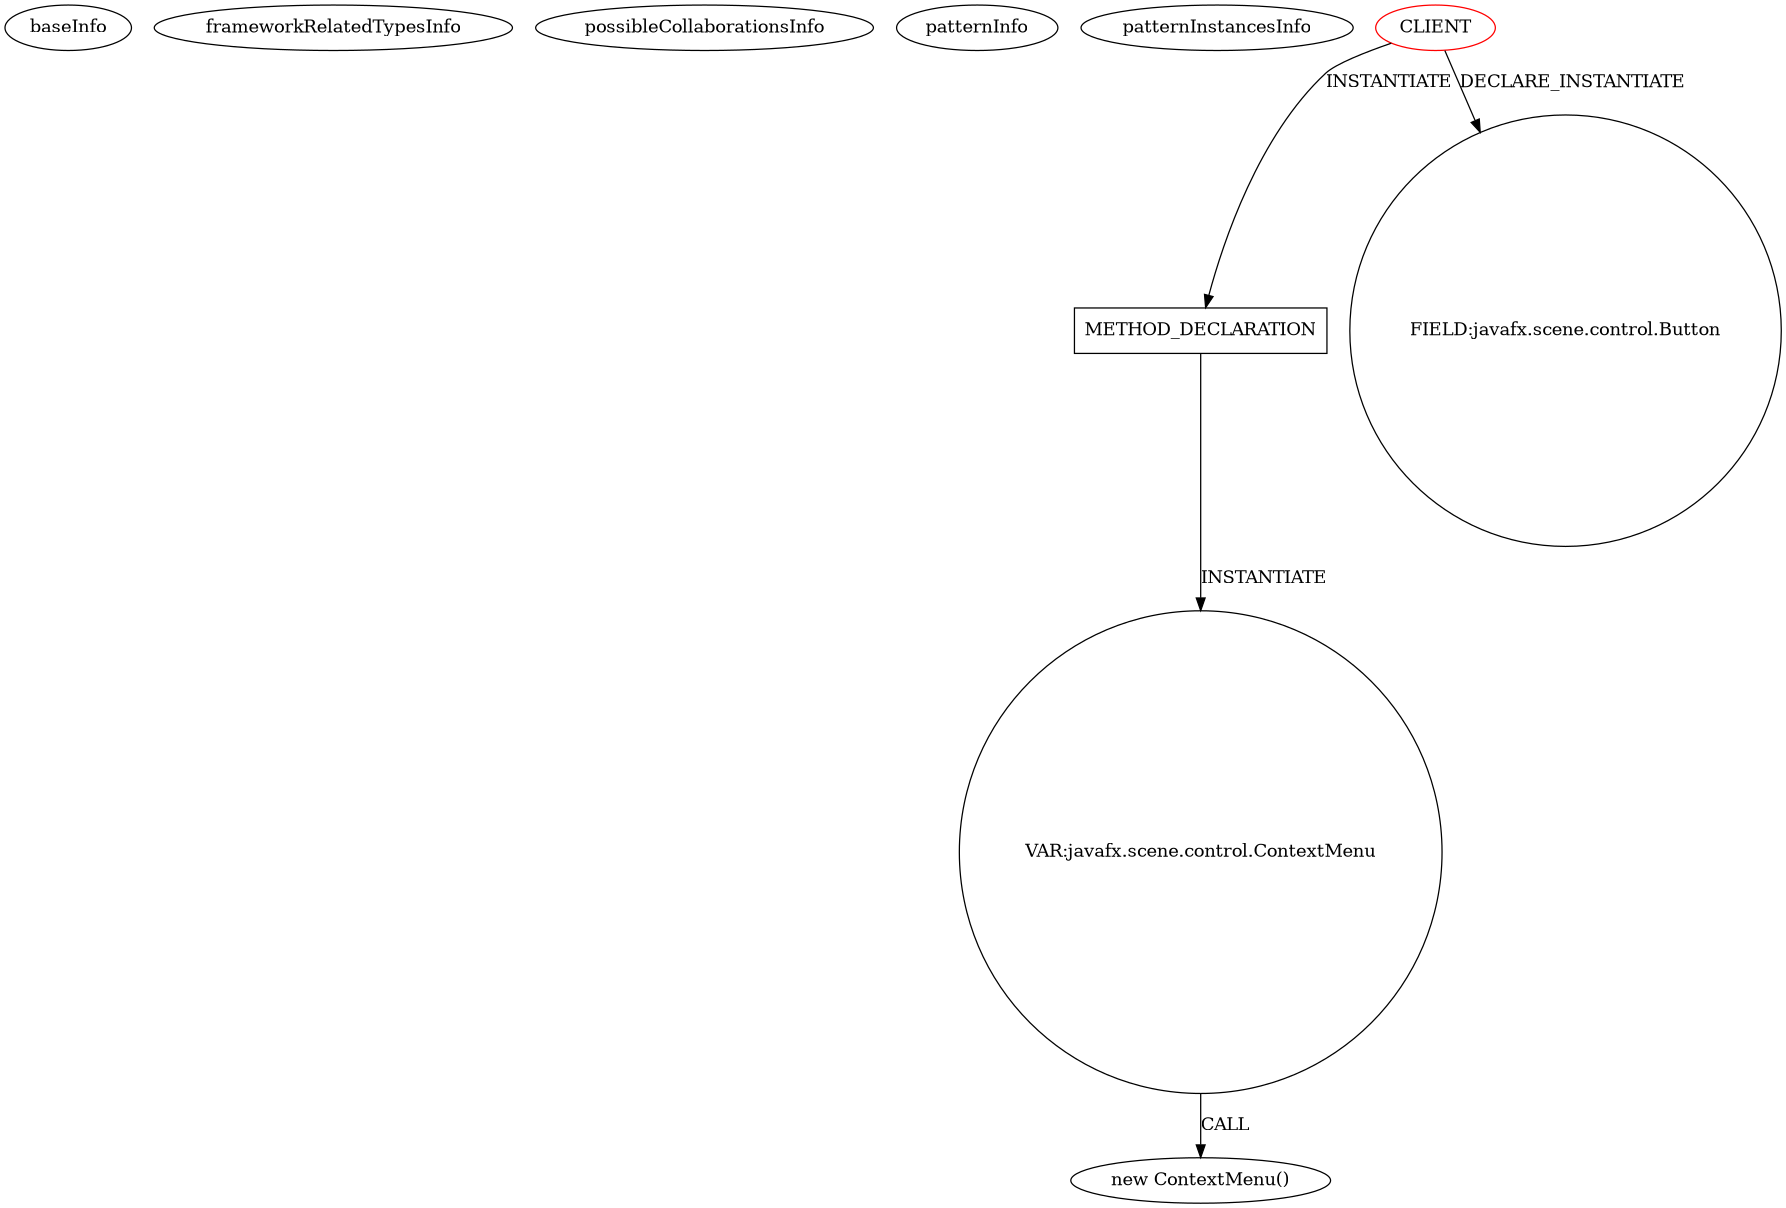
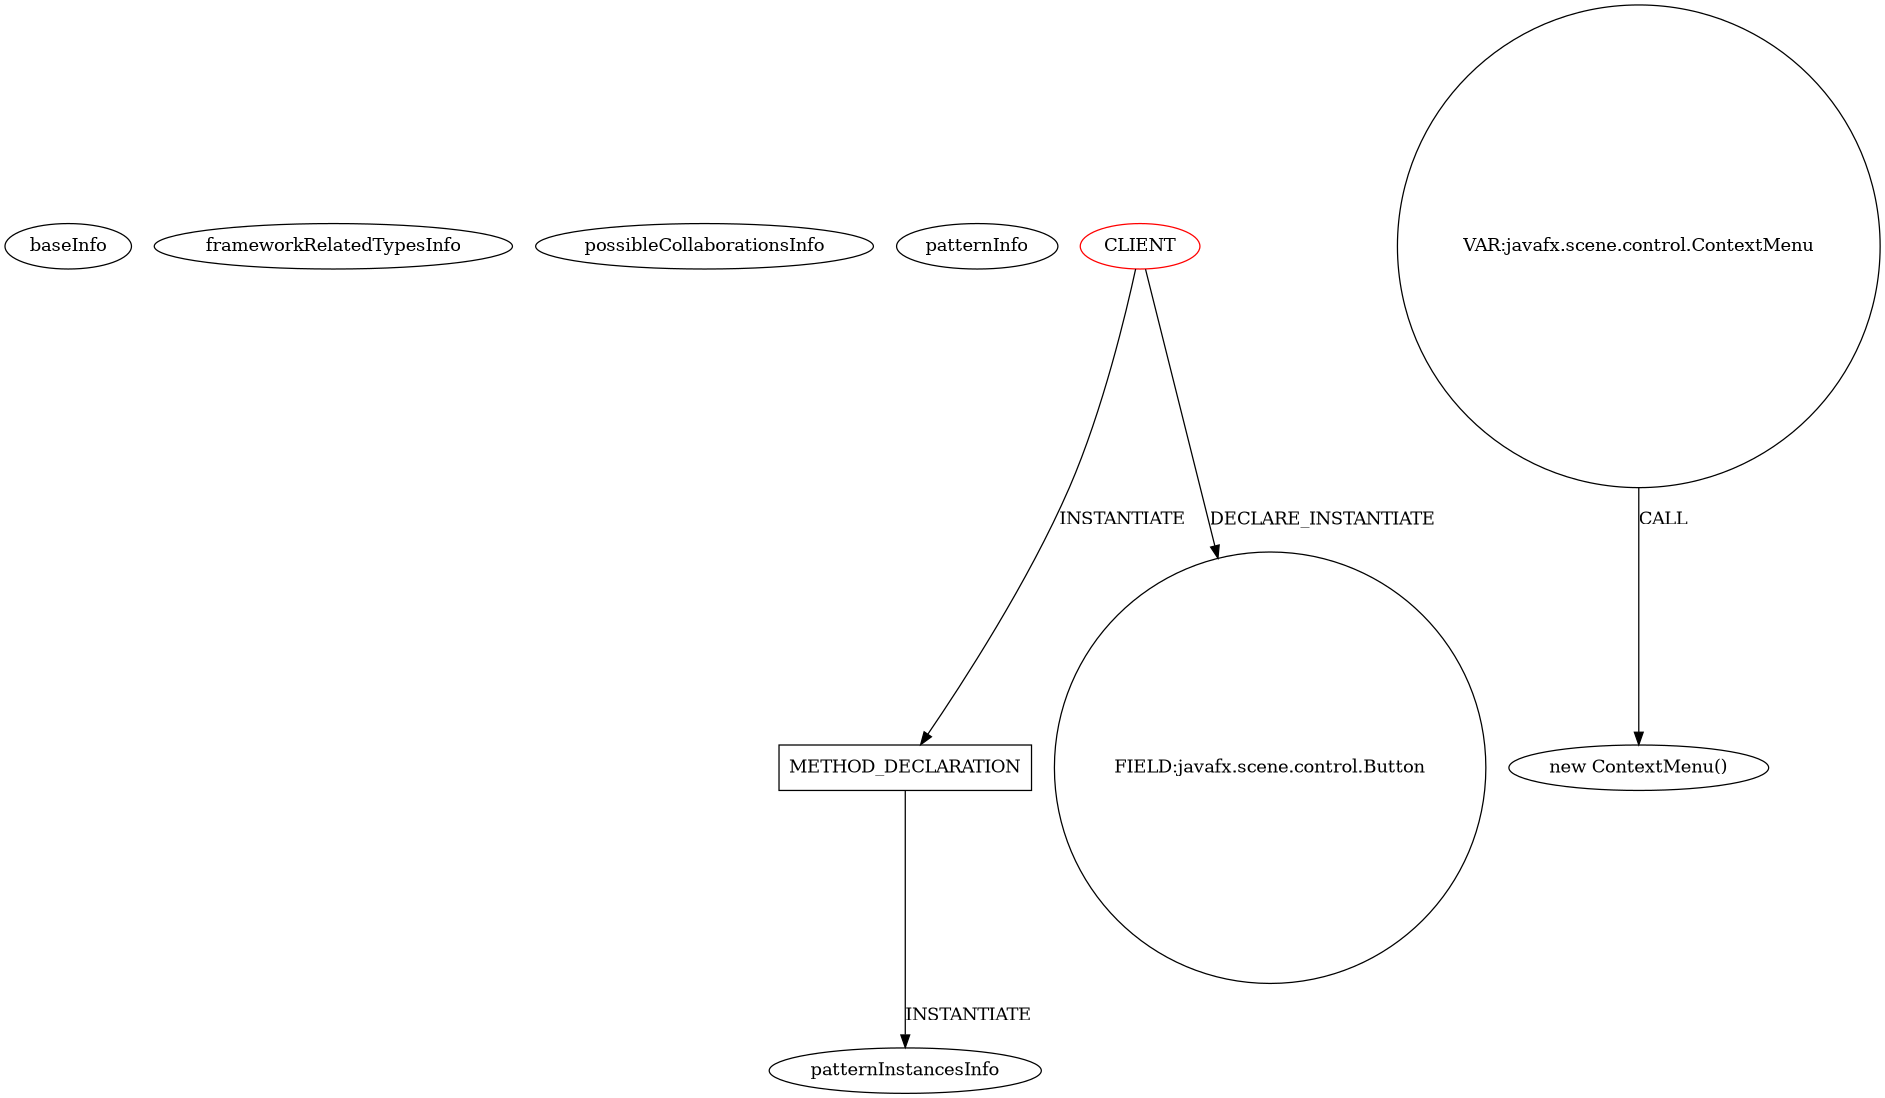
(1201, 476) -> (905, 913)
